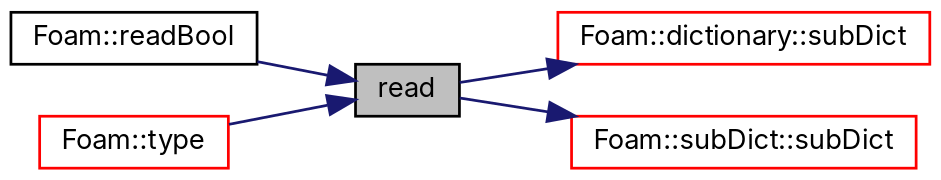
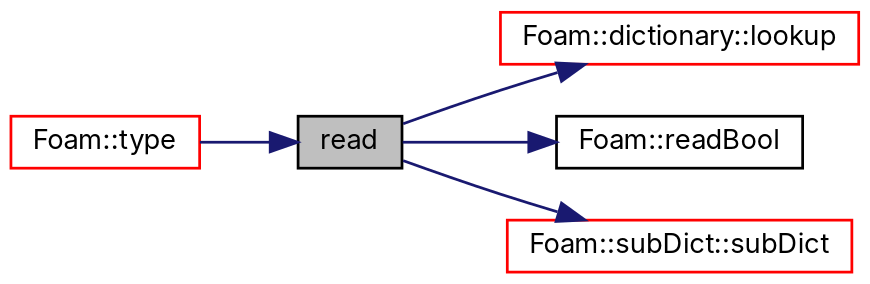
(744, 38) -> (680, 38)
(293, 69) -> (466, 142)
